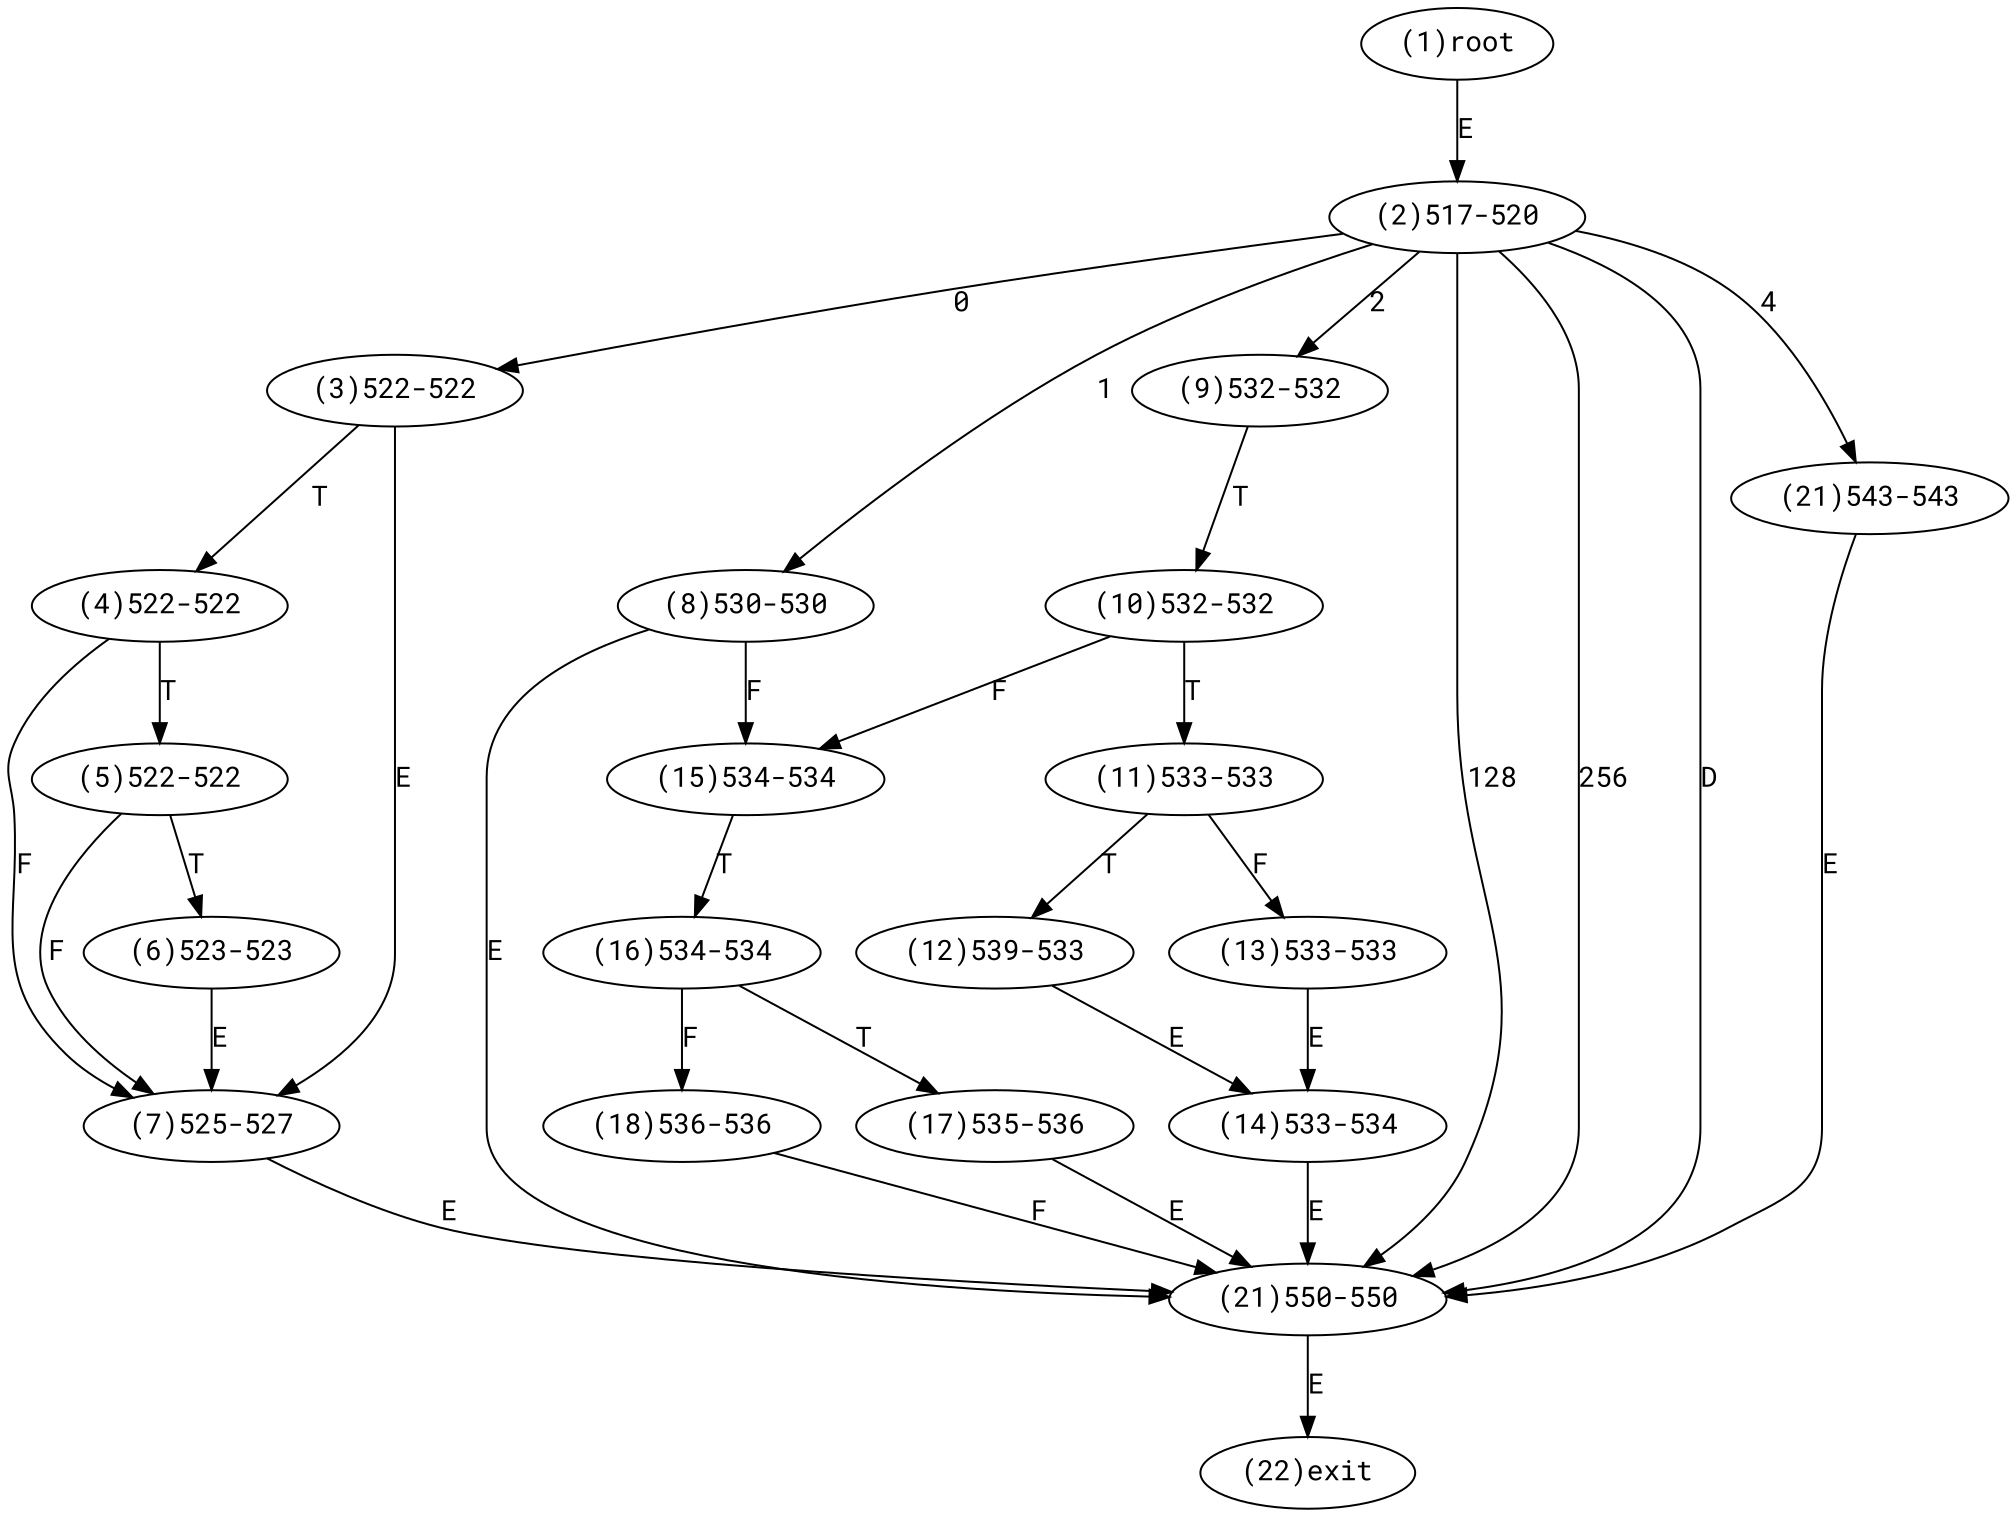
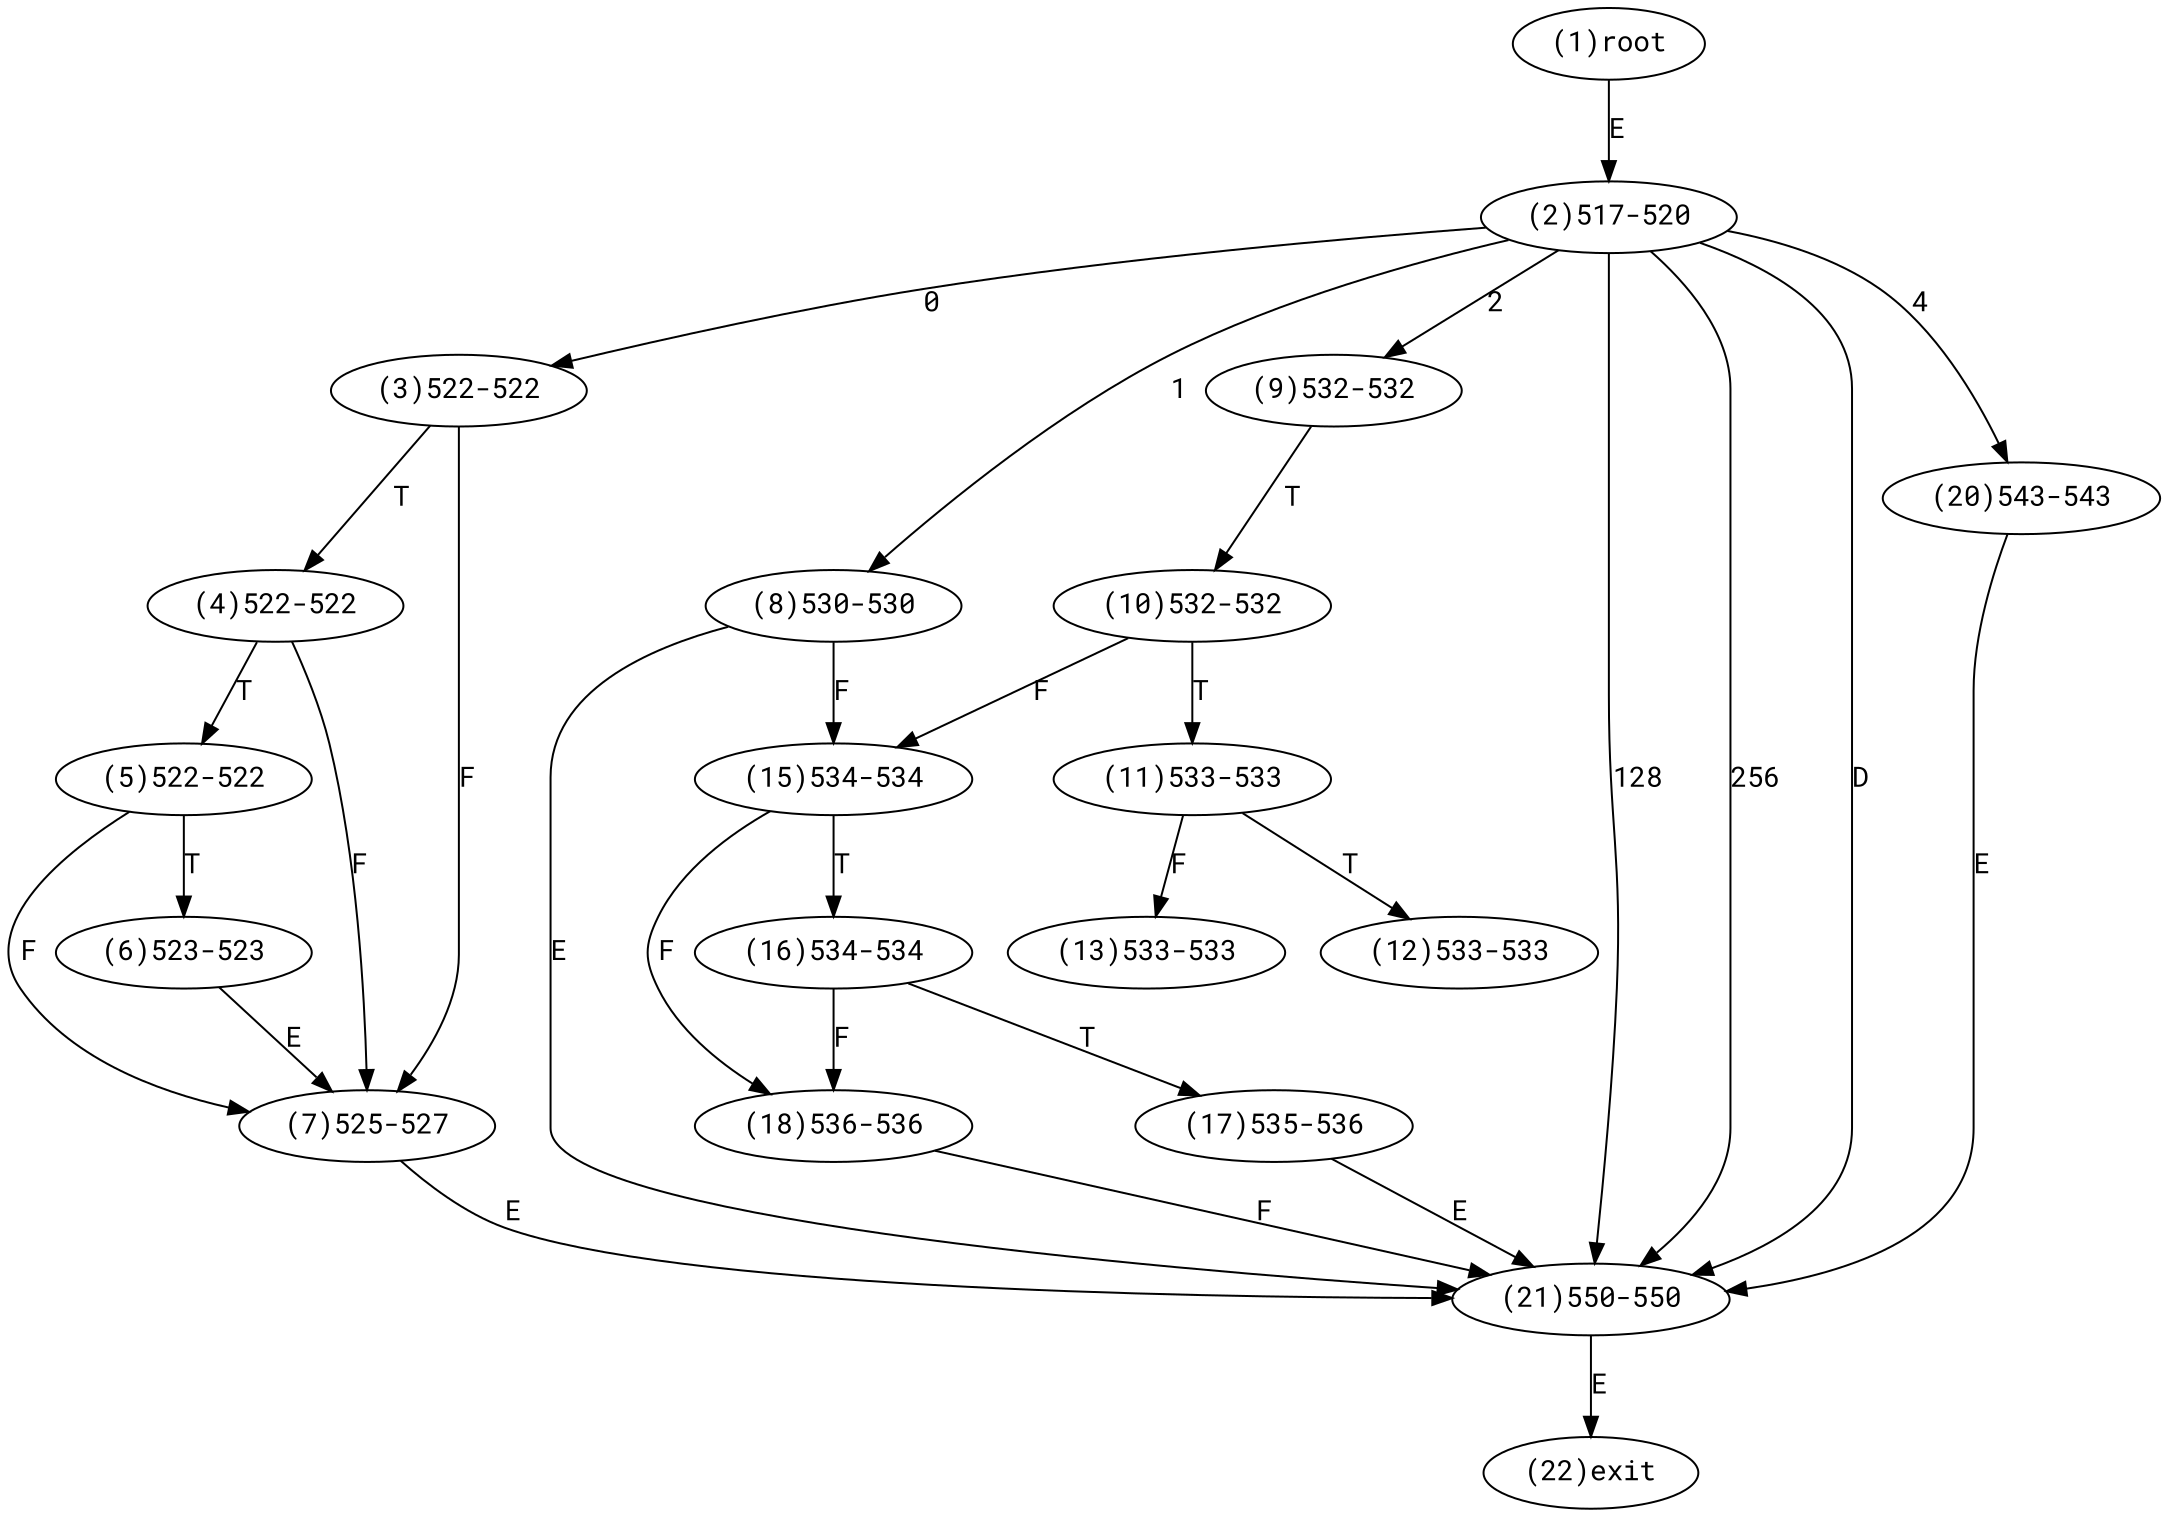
(1870, 498) -> (2021, 498)
(404, 779) -> (468, 779)
none -> (649, 943)
(995, 953) -> (1459, 953)
(1308, 1126) -> none
